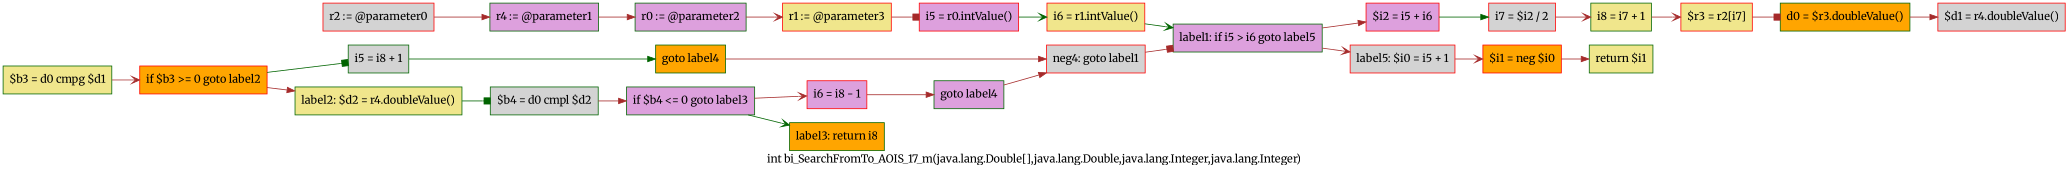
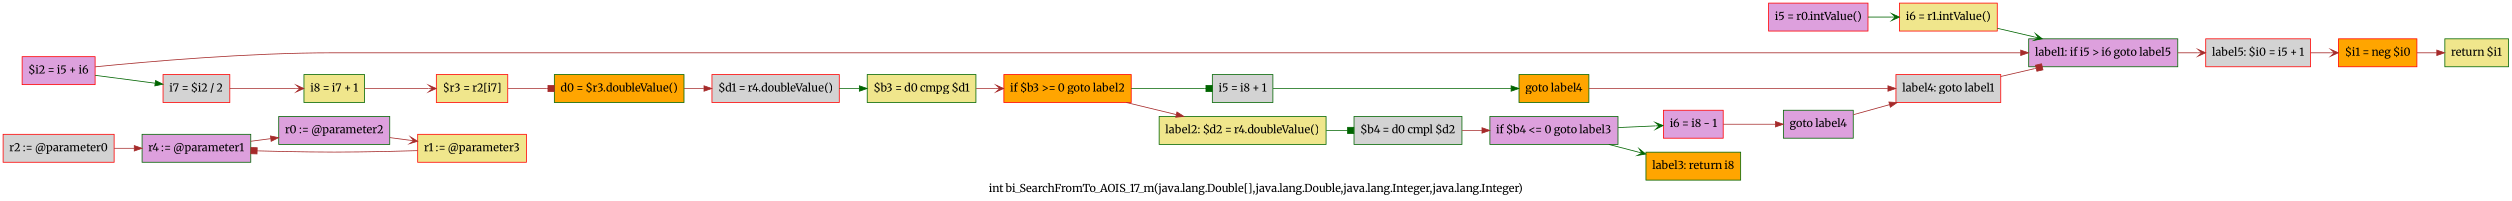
(901, 17) -> (338, 152)
(1340, 25) -> (1058, 53)
(1096, 59) -> (1948, 89)
none -> (849, 89)
(777, 97) -> (1637, 127)
